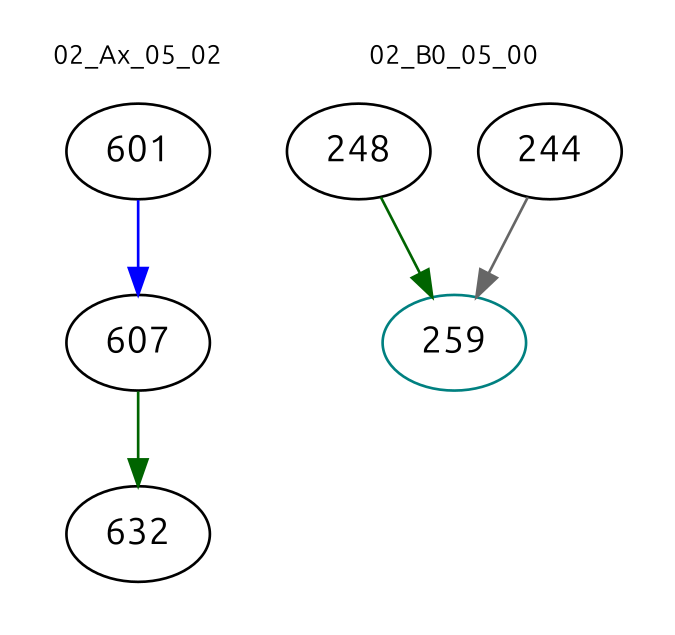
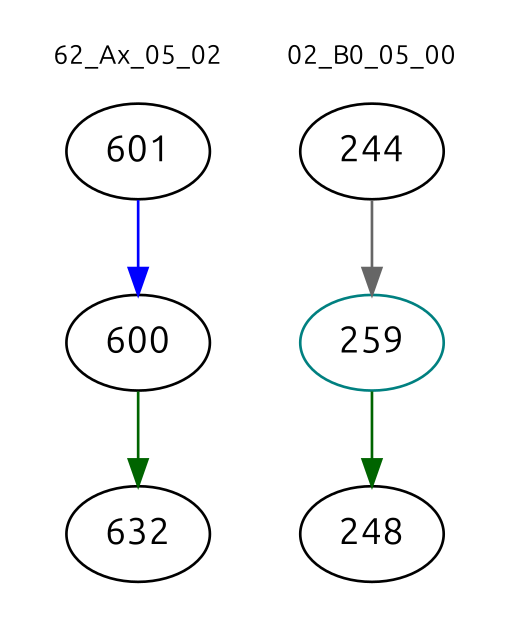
(138, 57) -> (138, 57)
(400, 235) -> (372, 425)
(138, 343) -> (138, 343)
